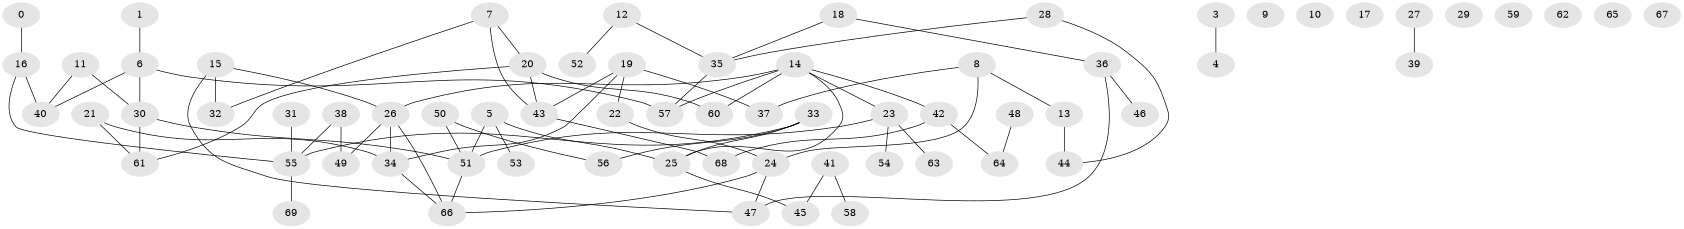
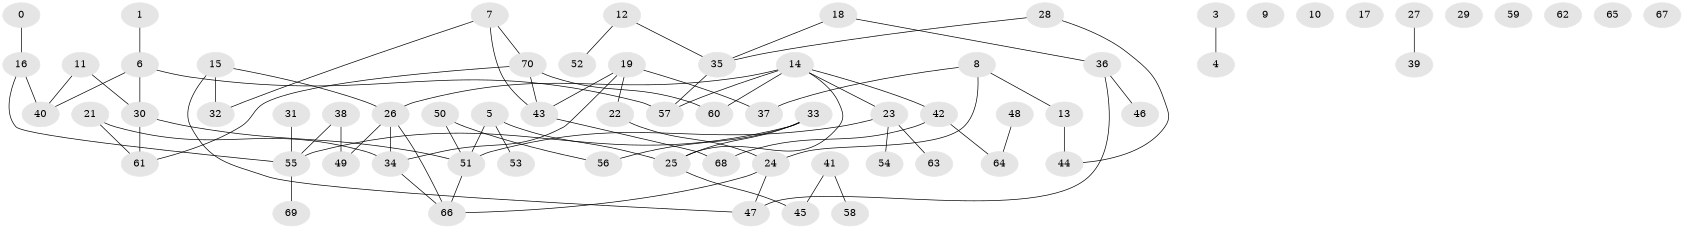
(528, 65) -> (528, 65)
